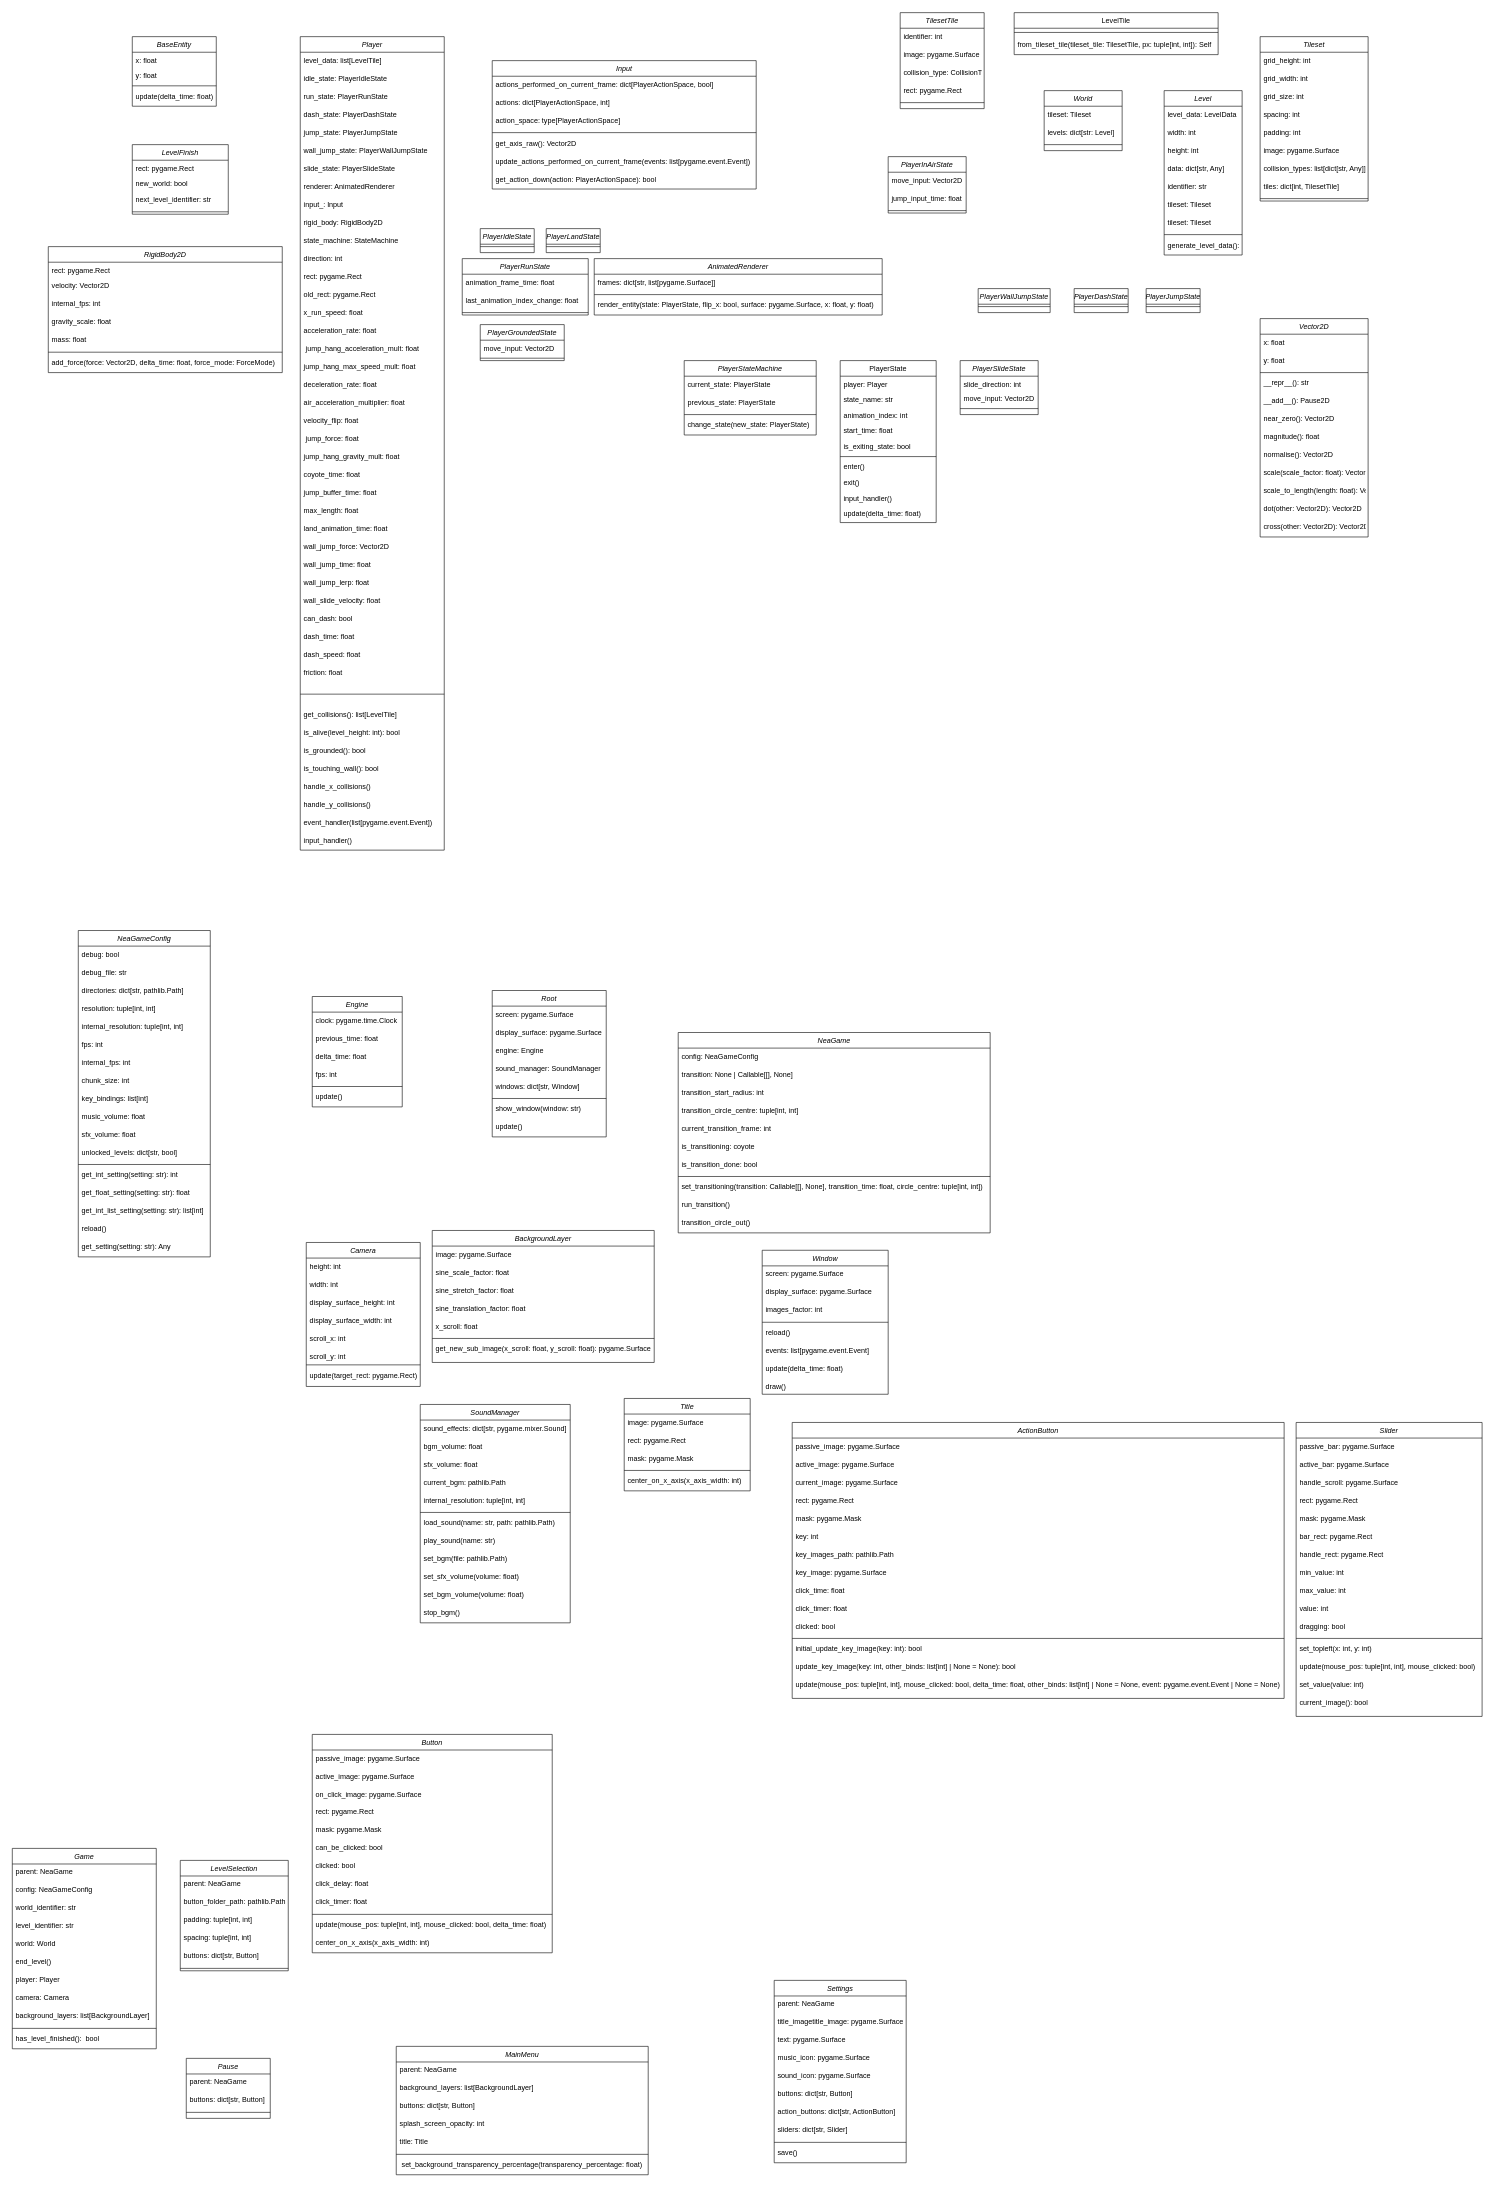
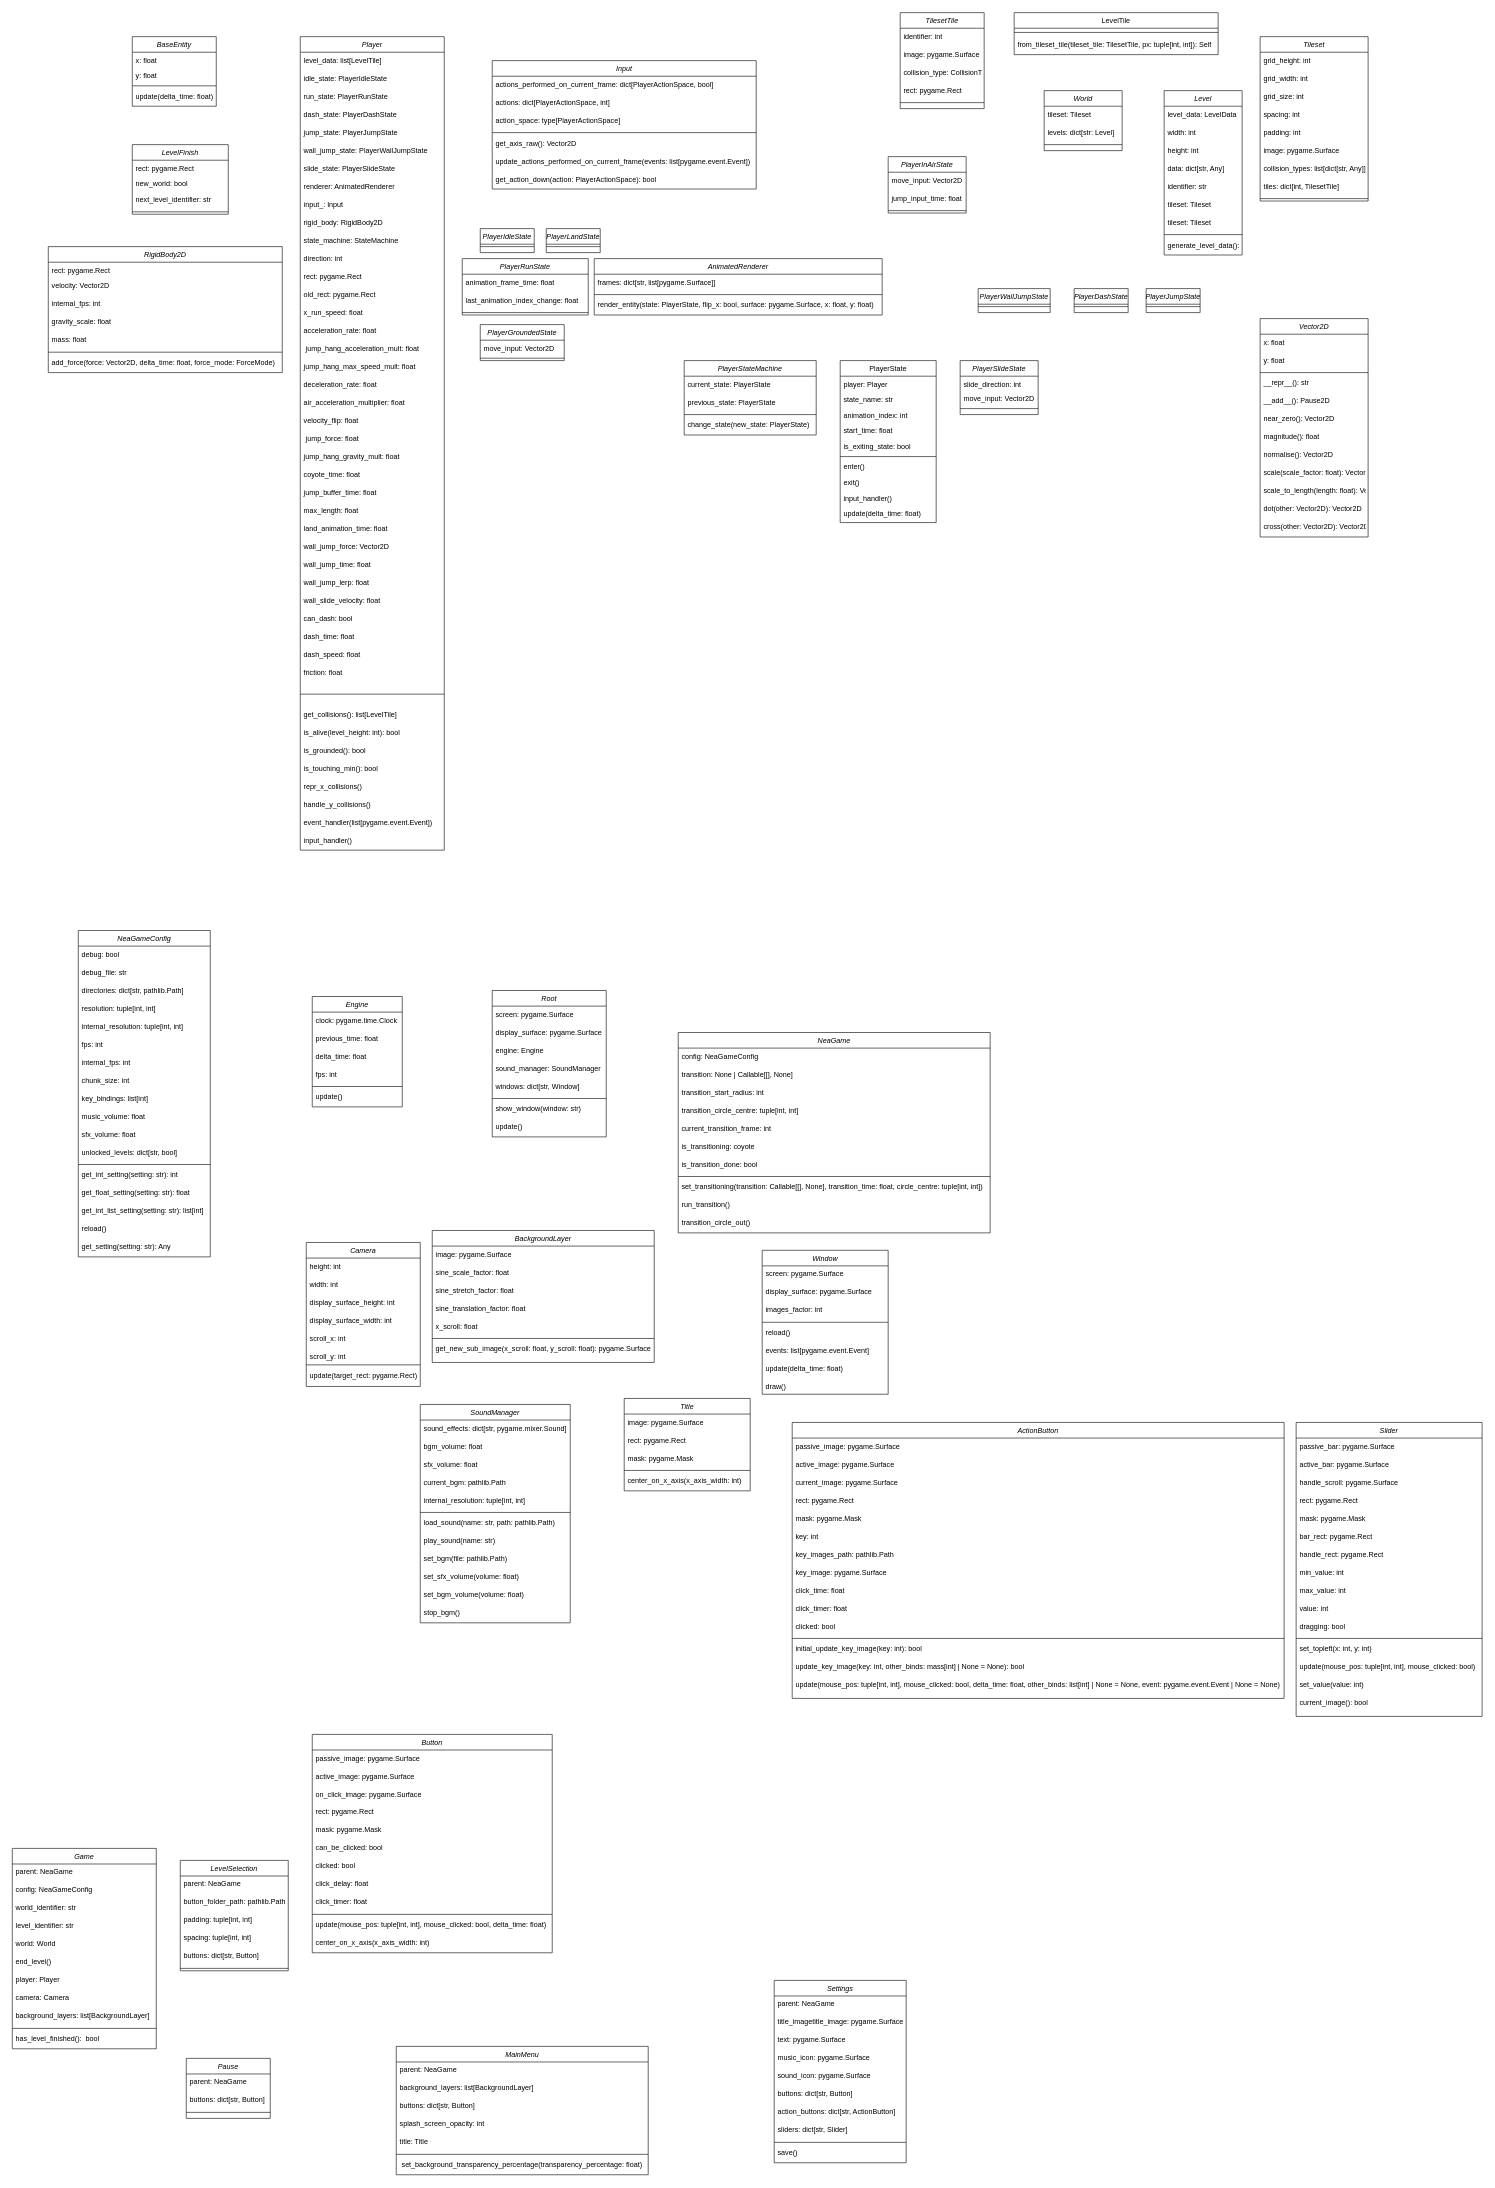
(345, 768) -> (344, 768)
(341, 786) -> (338, 786)
(918, 1667) -> (920, 1667)
